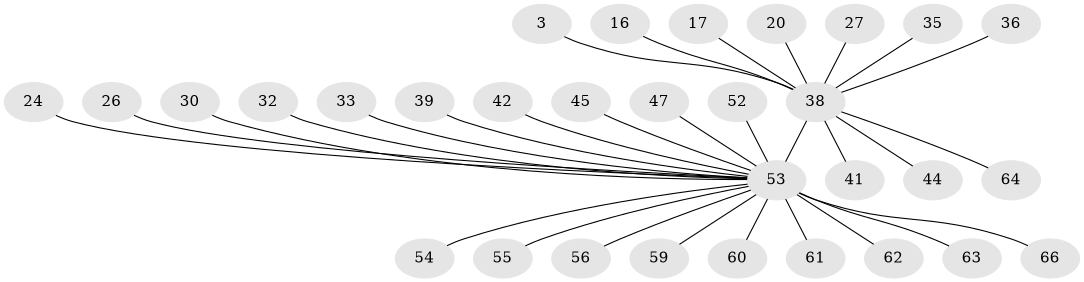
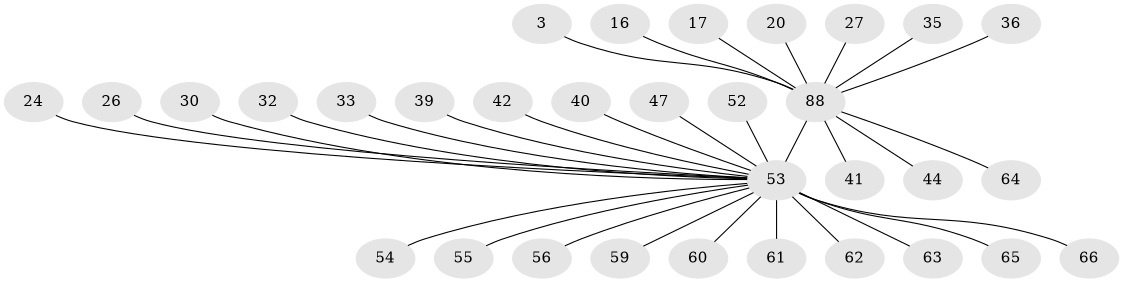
(581, 102) -> (581, 102)
(816, 102) -> (816, 102)
none -> (1011, 258)
